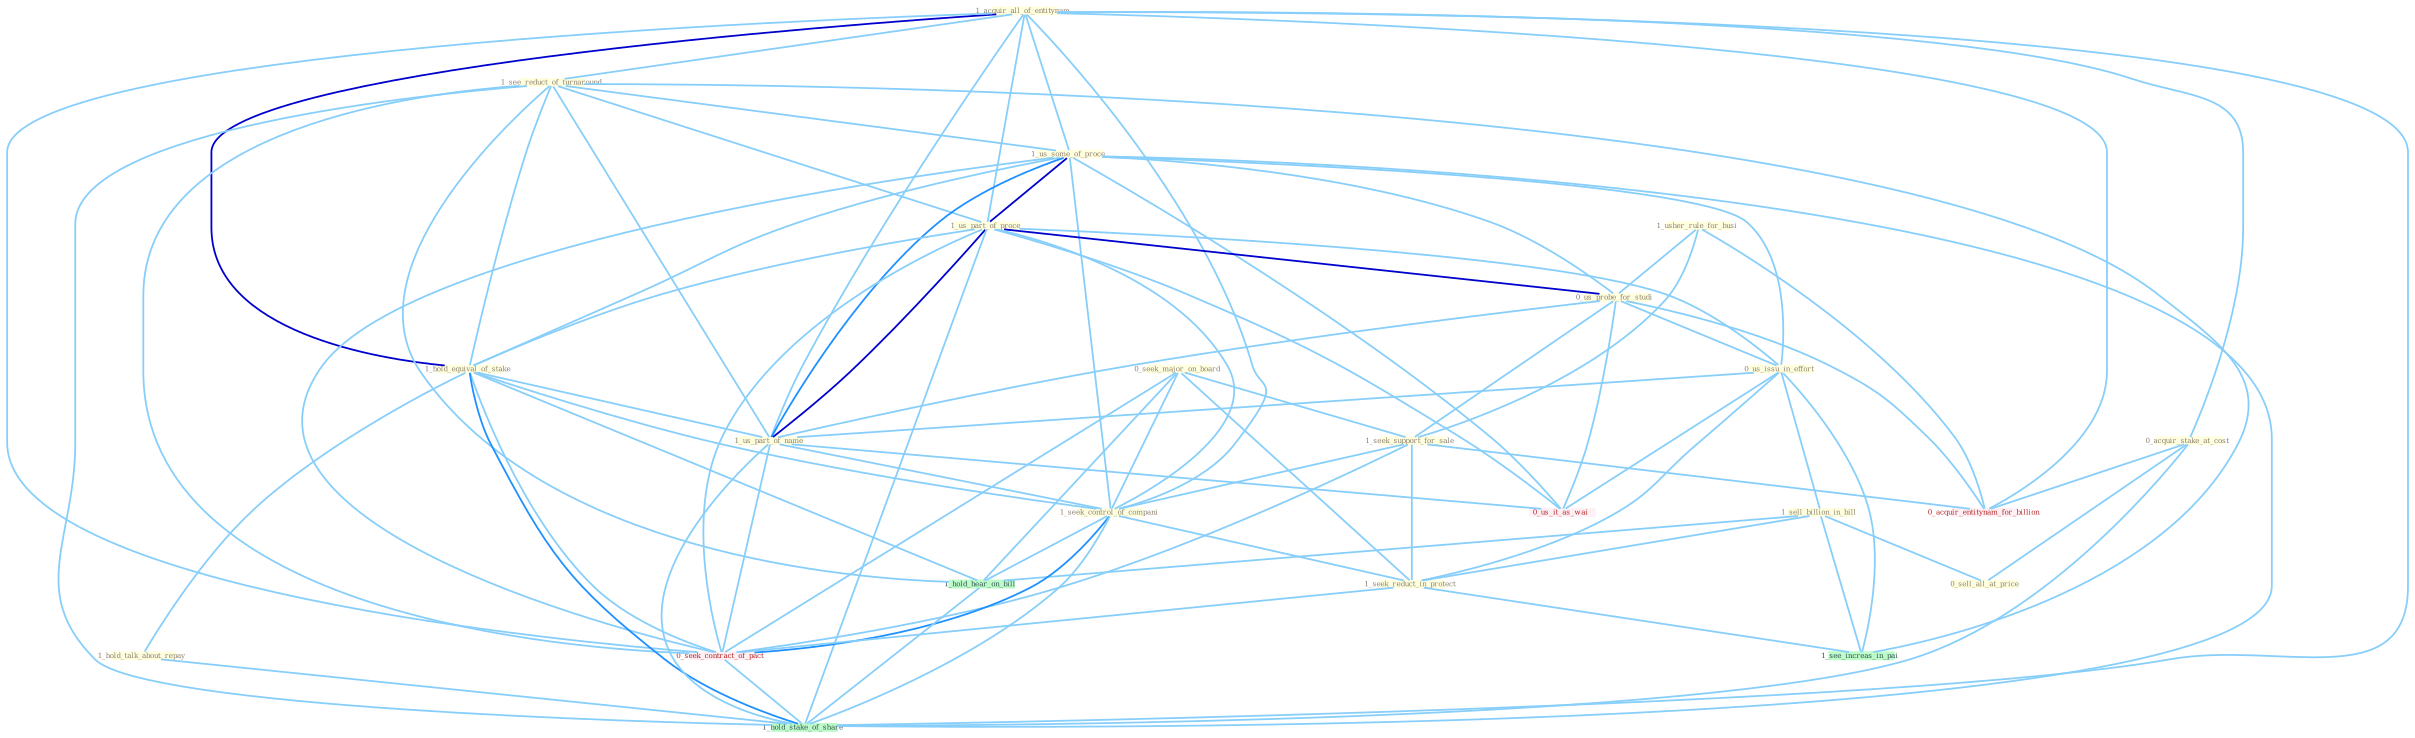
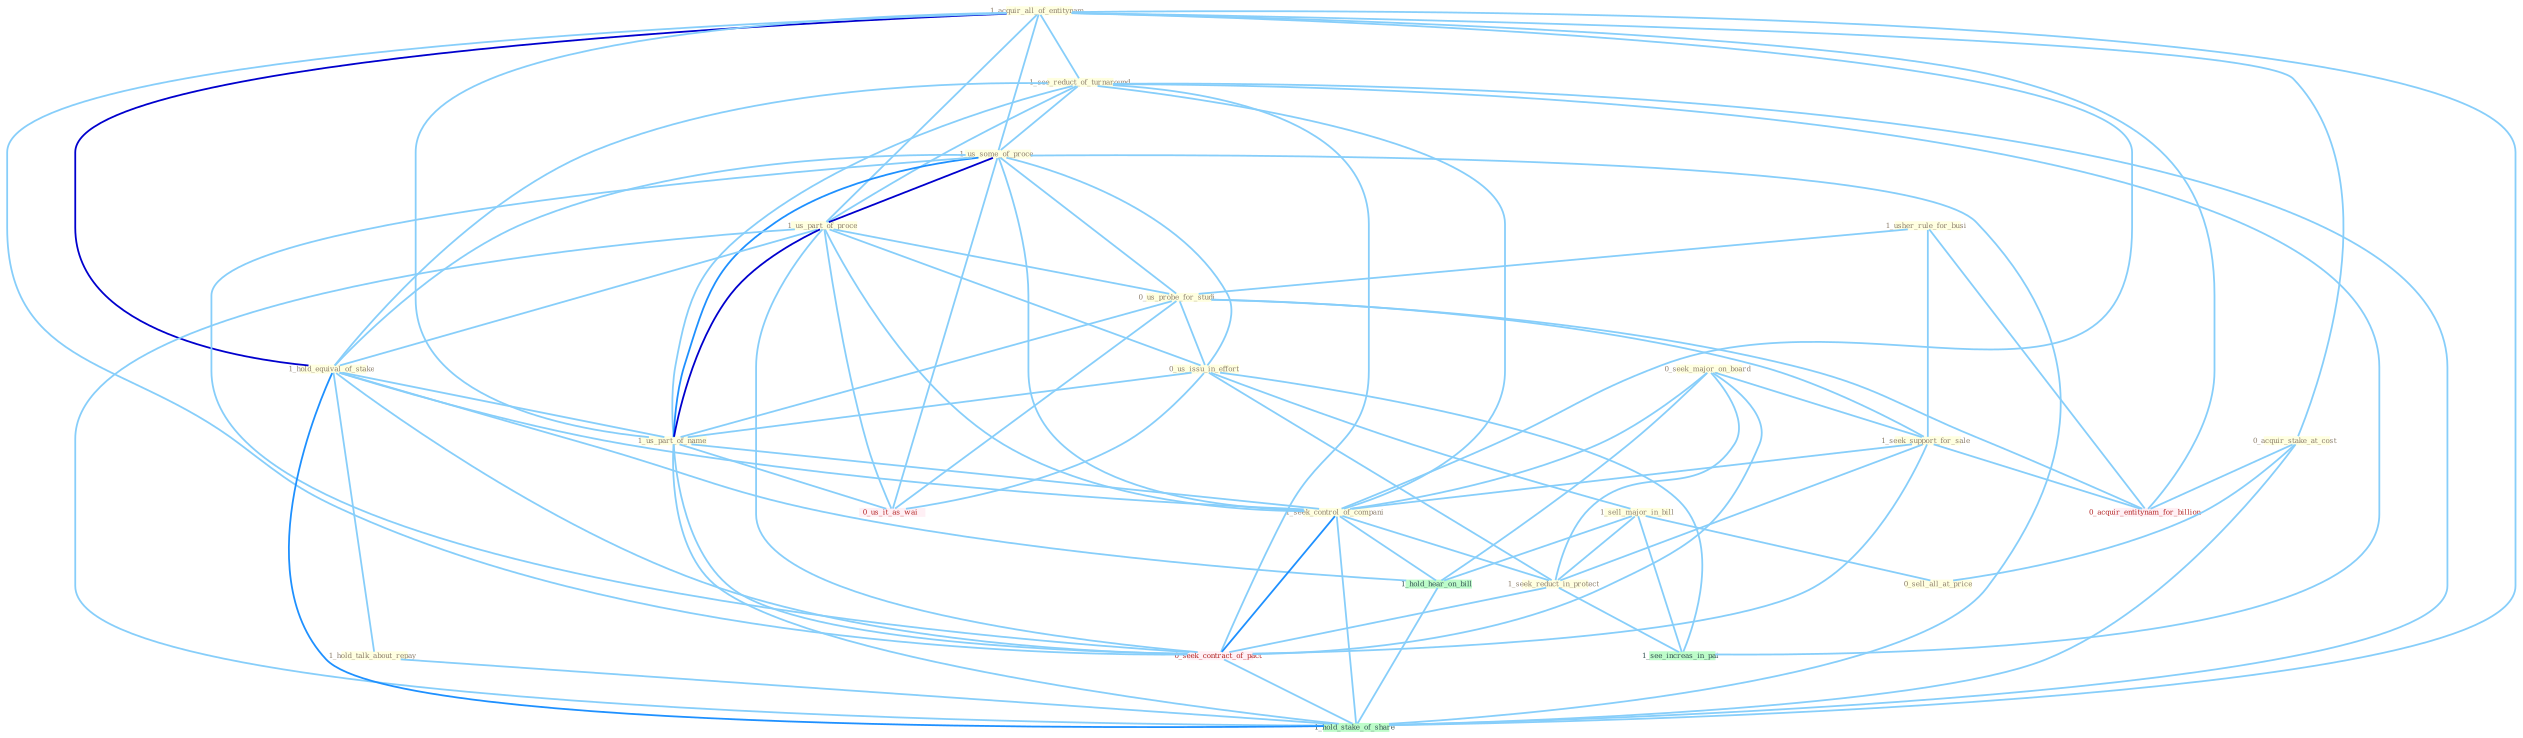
(1302, 262) -> (1001, 262)
(528, 471) -> (1488, 192)
(1820, 512) -> (1638, 512)
